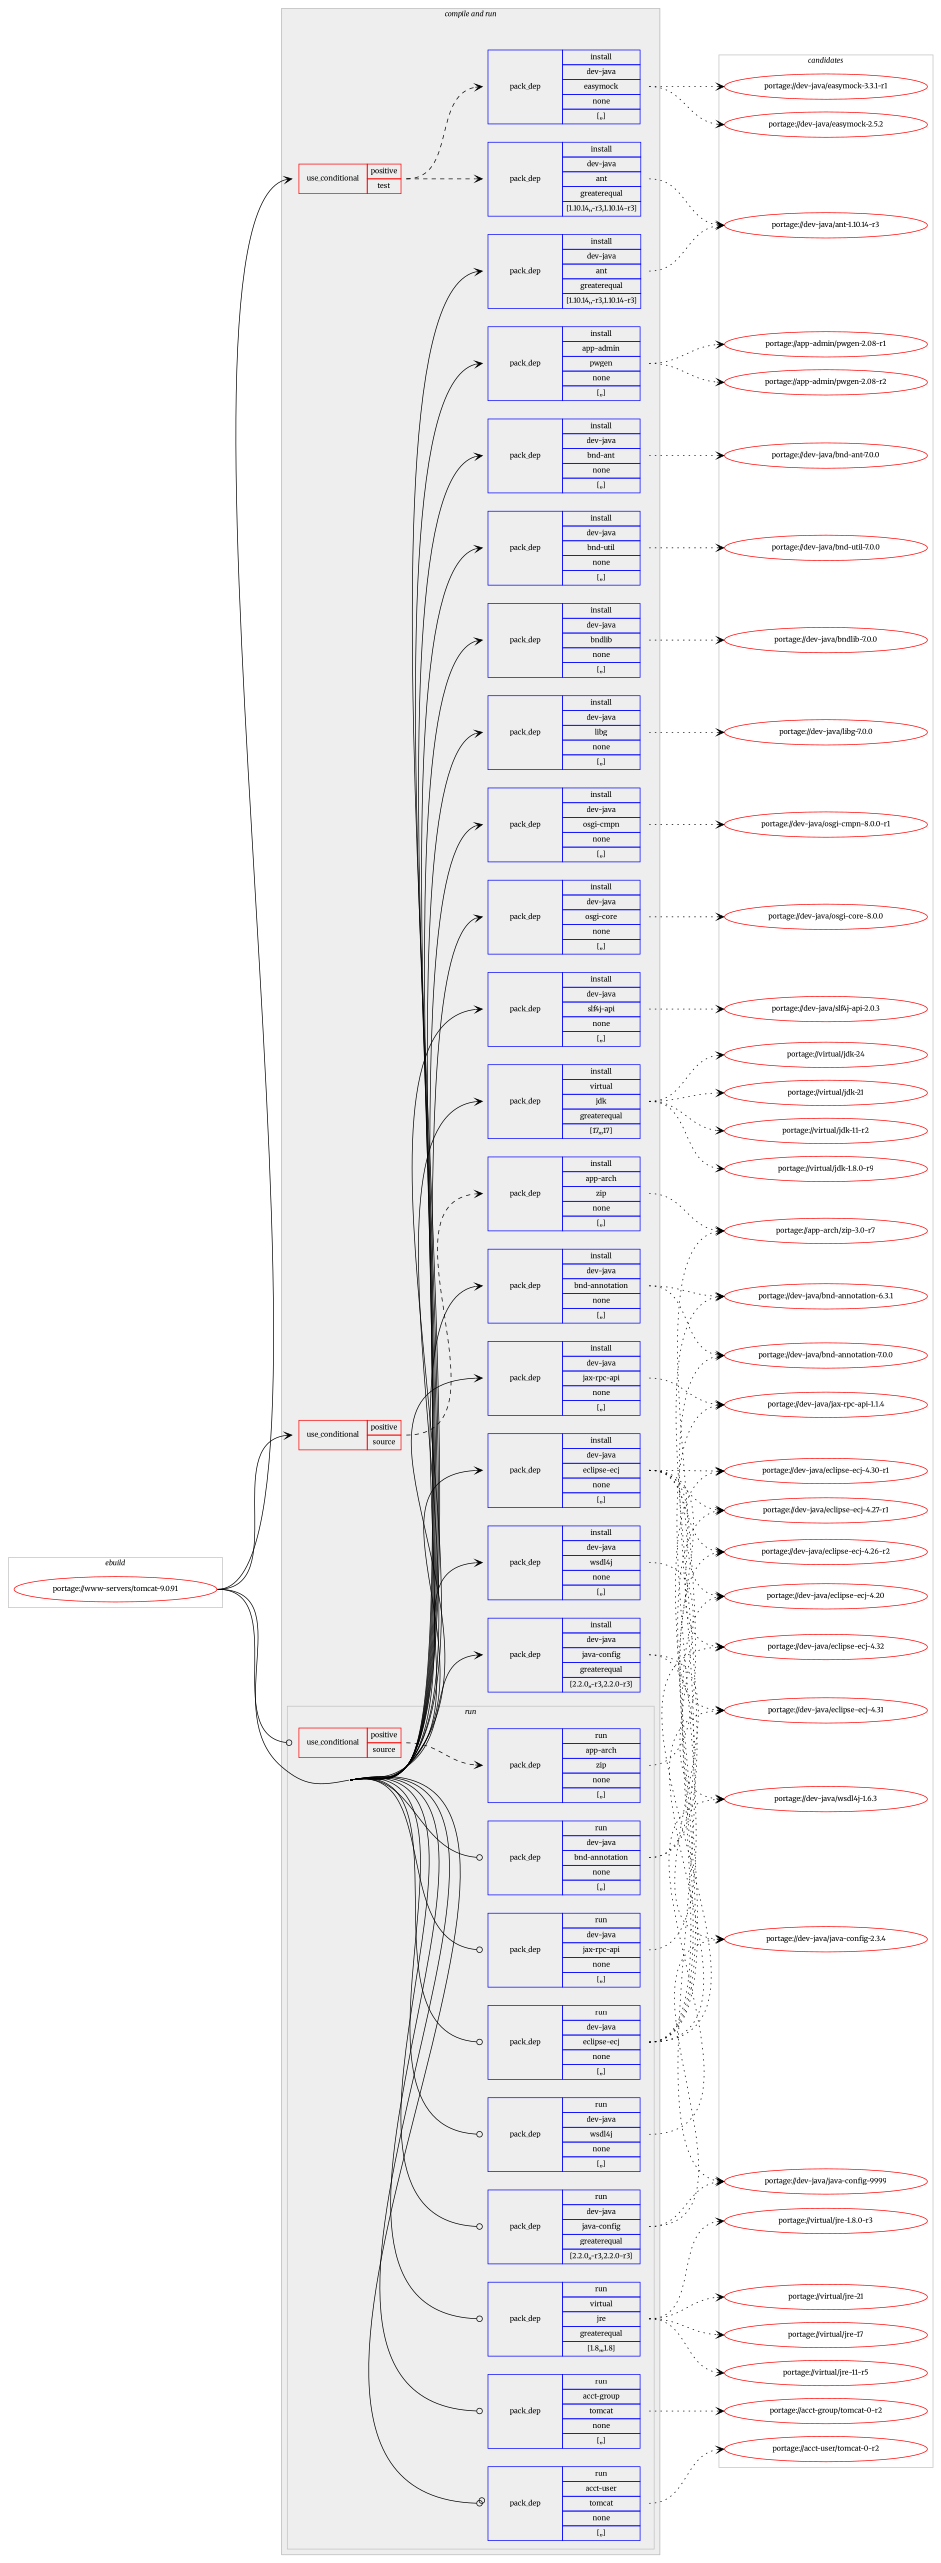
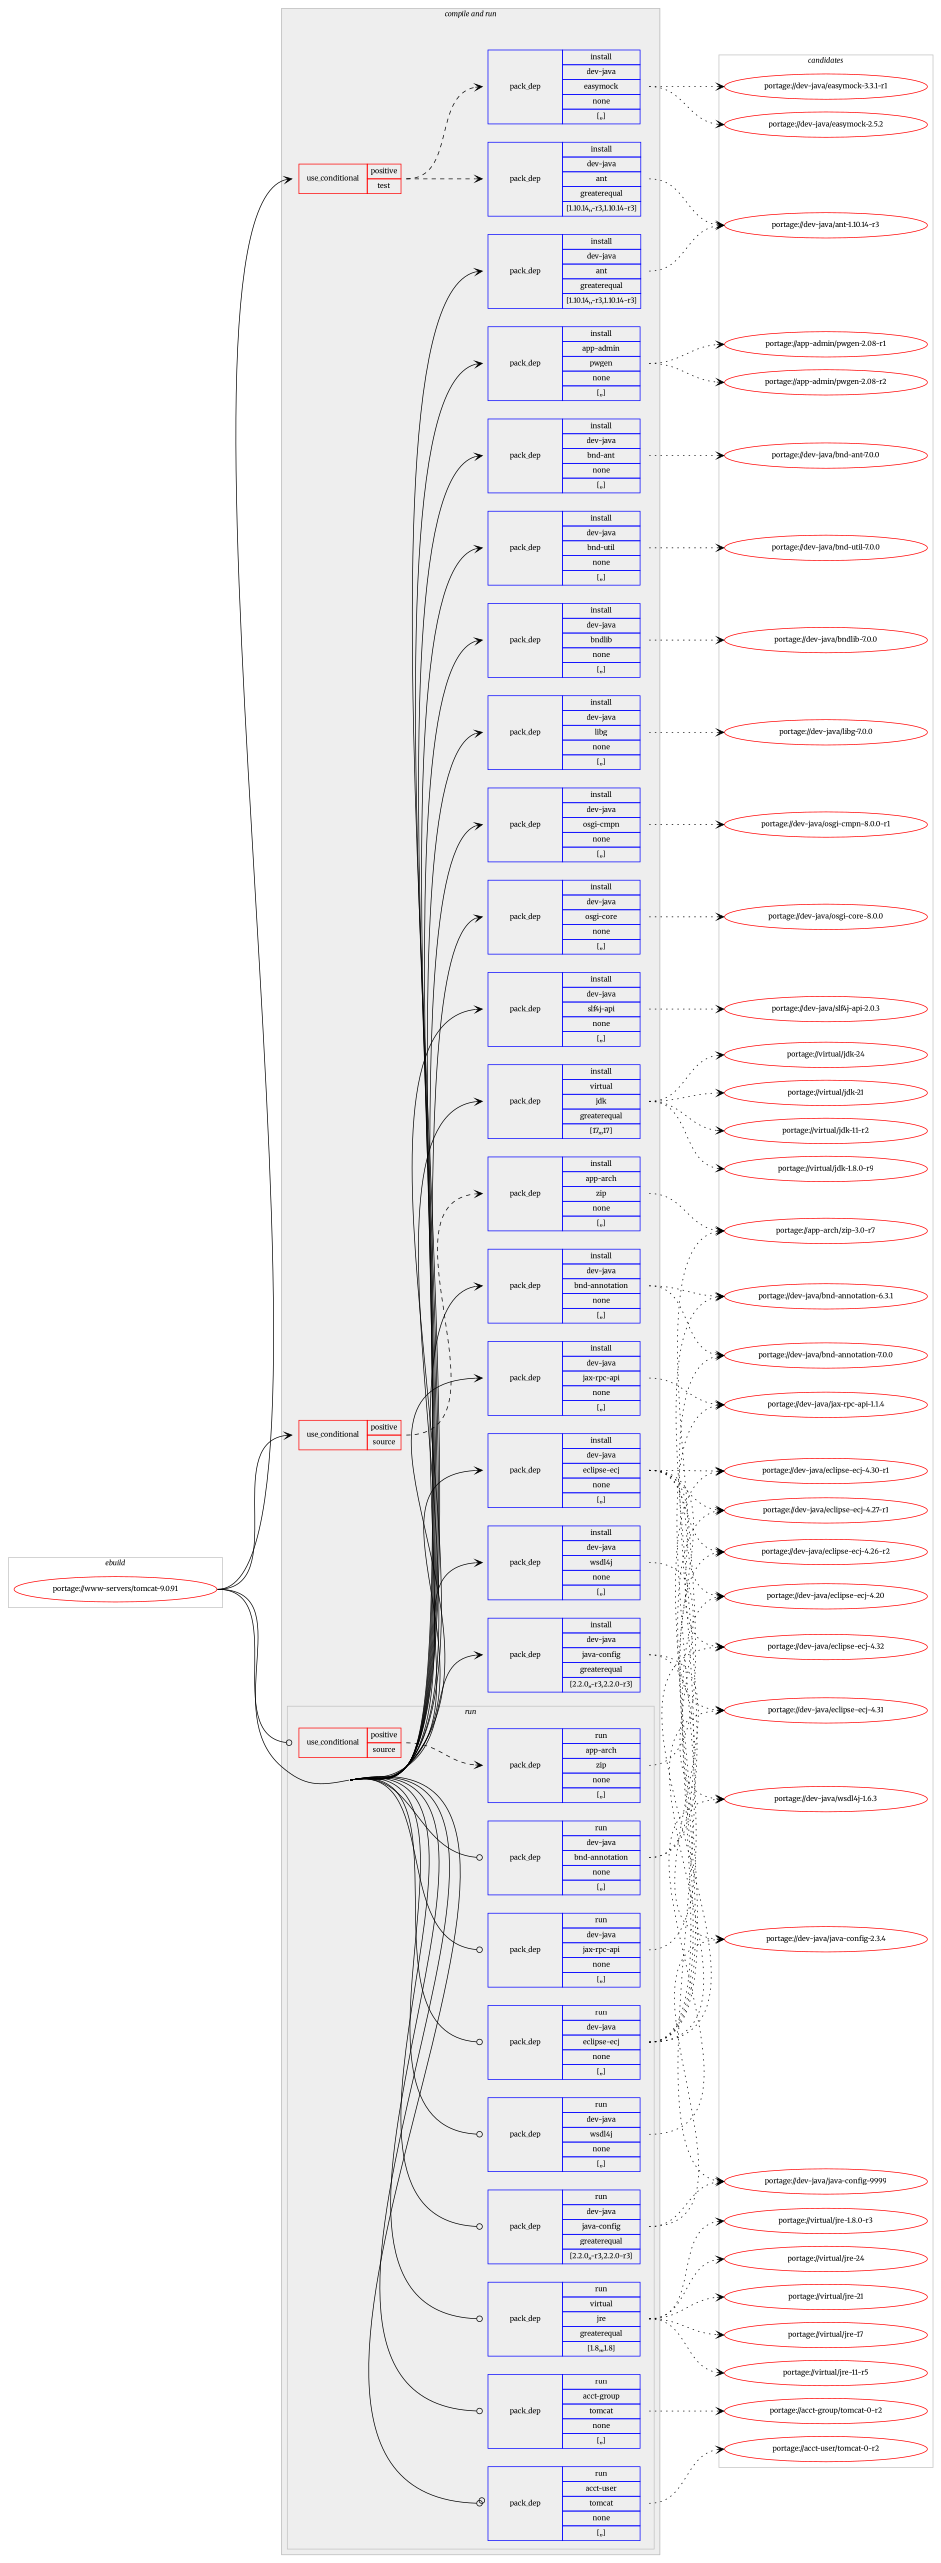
none -> (826, 2259)
